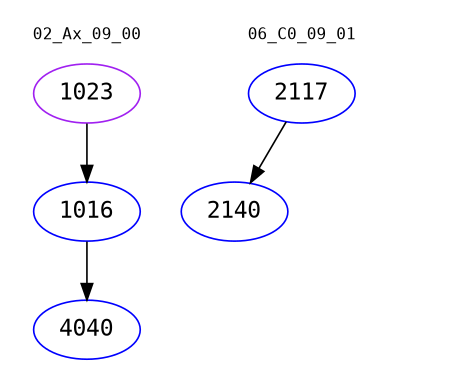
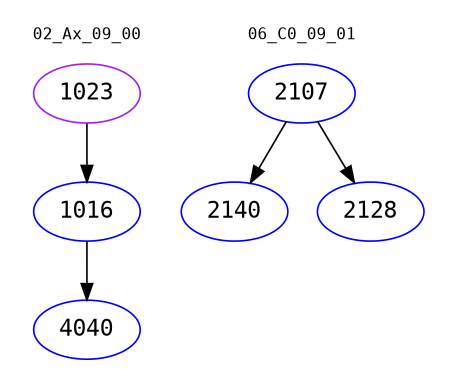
(302, 93) -> (302, 93)
none -> (371, 212)
